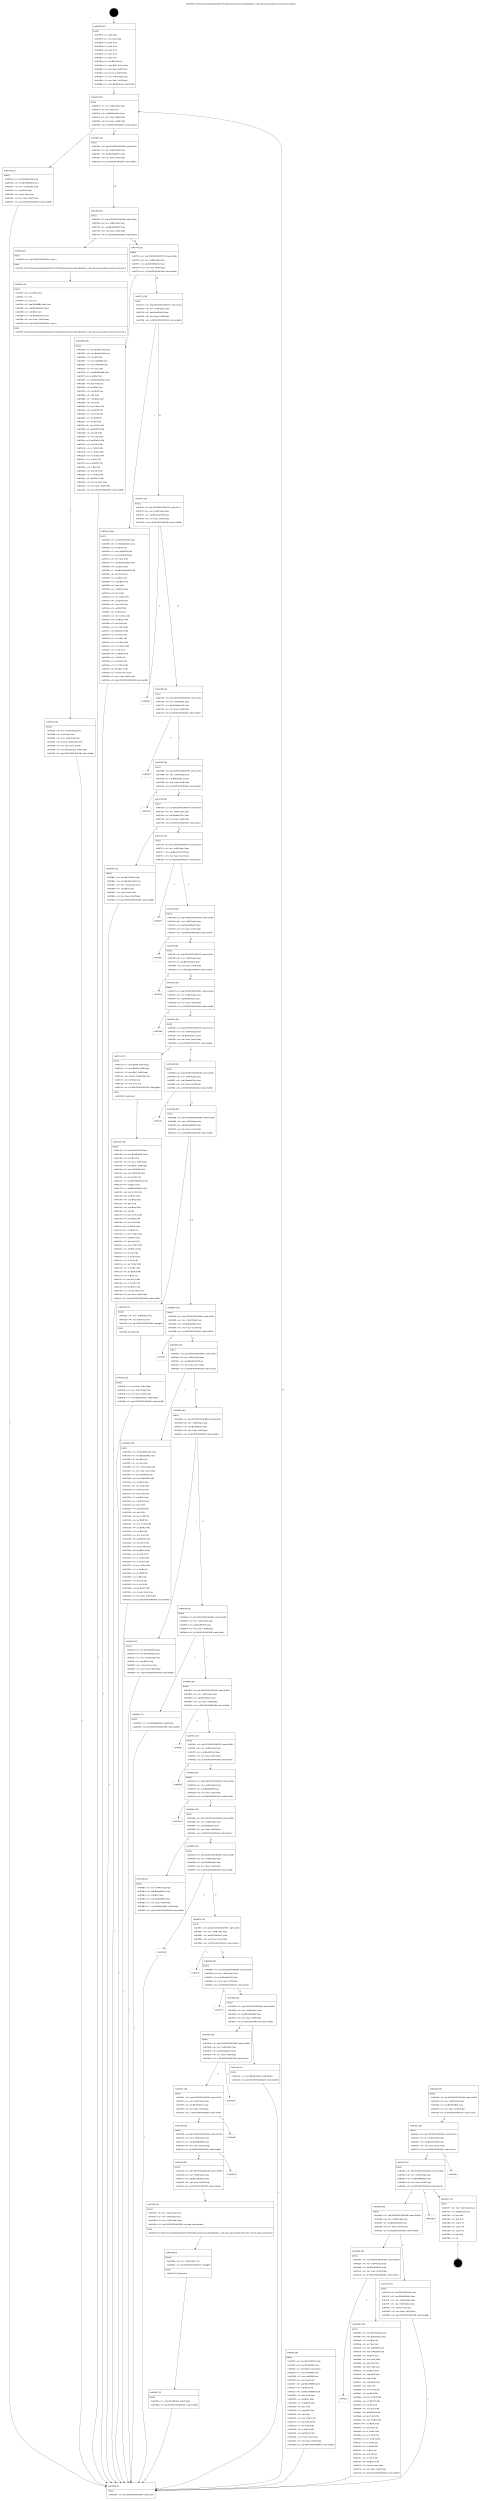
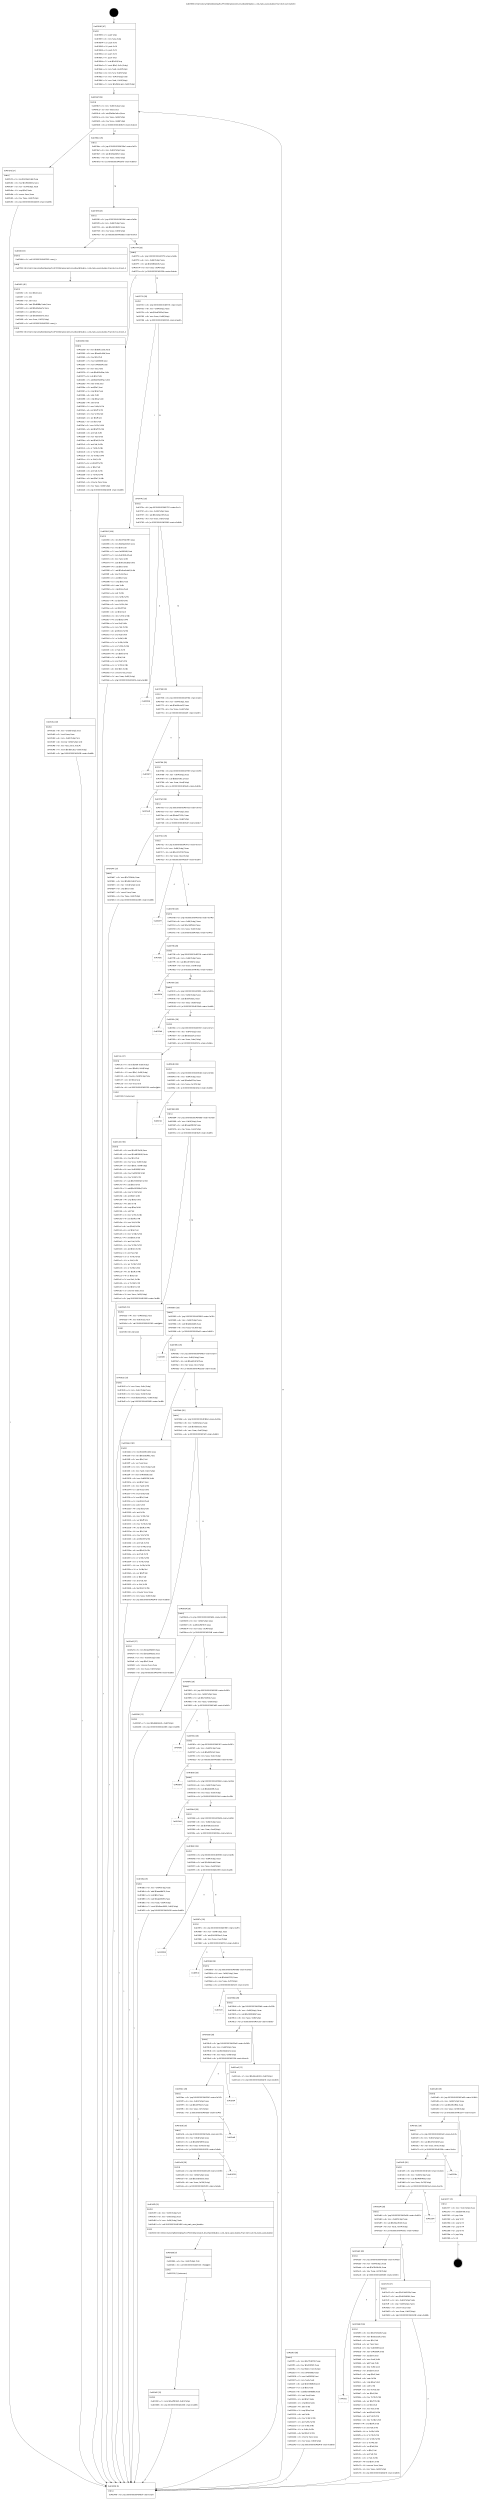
(190, 939) -> none
(436, 2193) -> (461, 2155)
(143, 2218) -> (138, 2197)
